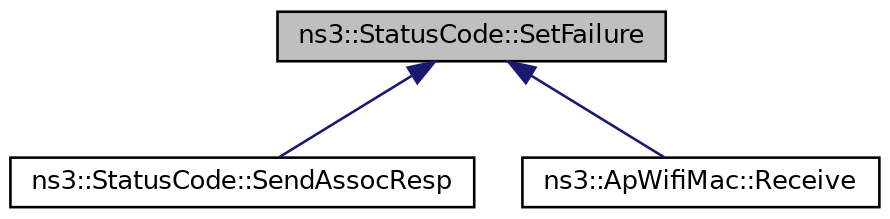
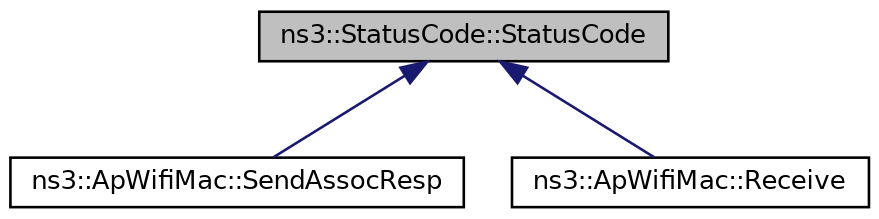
(472, 36) -> (464, 36)
(242, 182) -> (237, 182)
